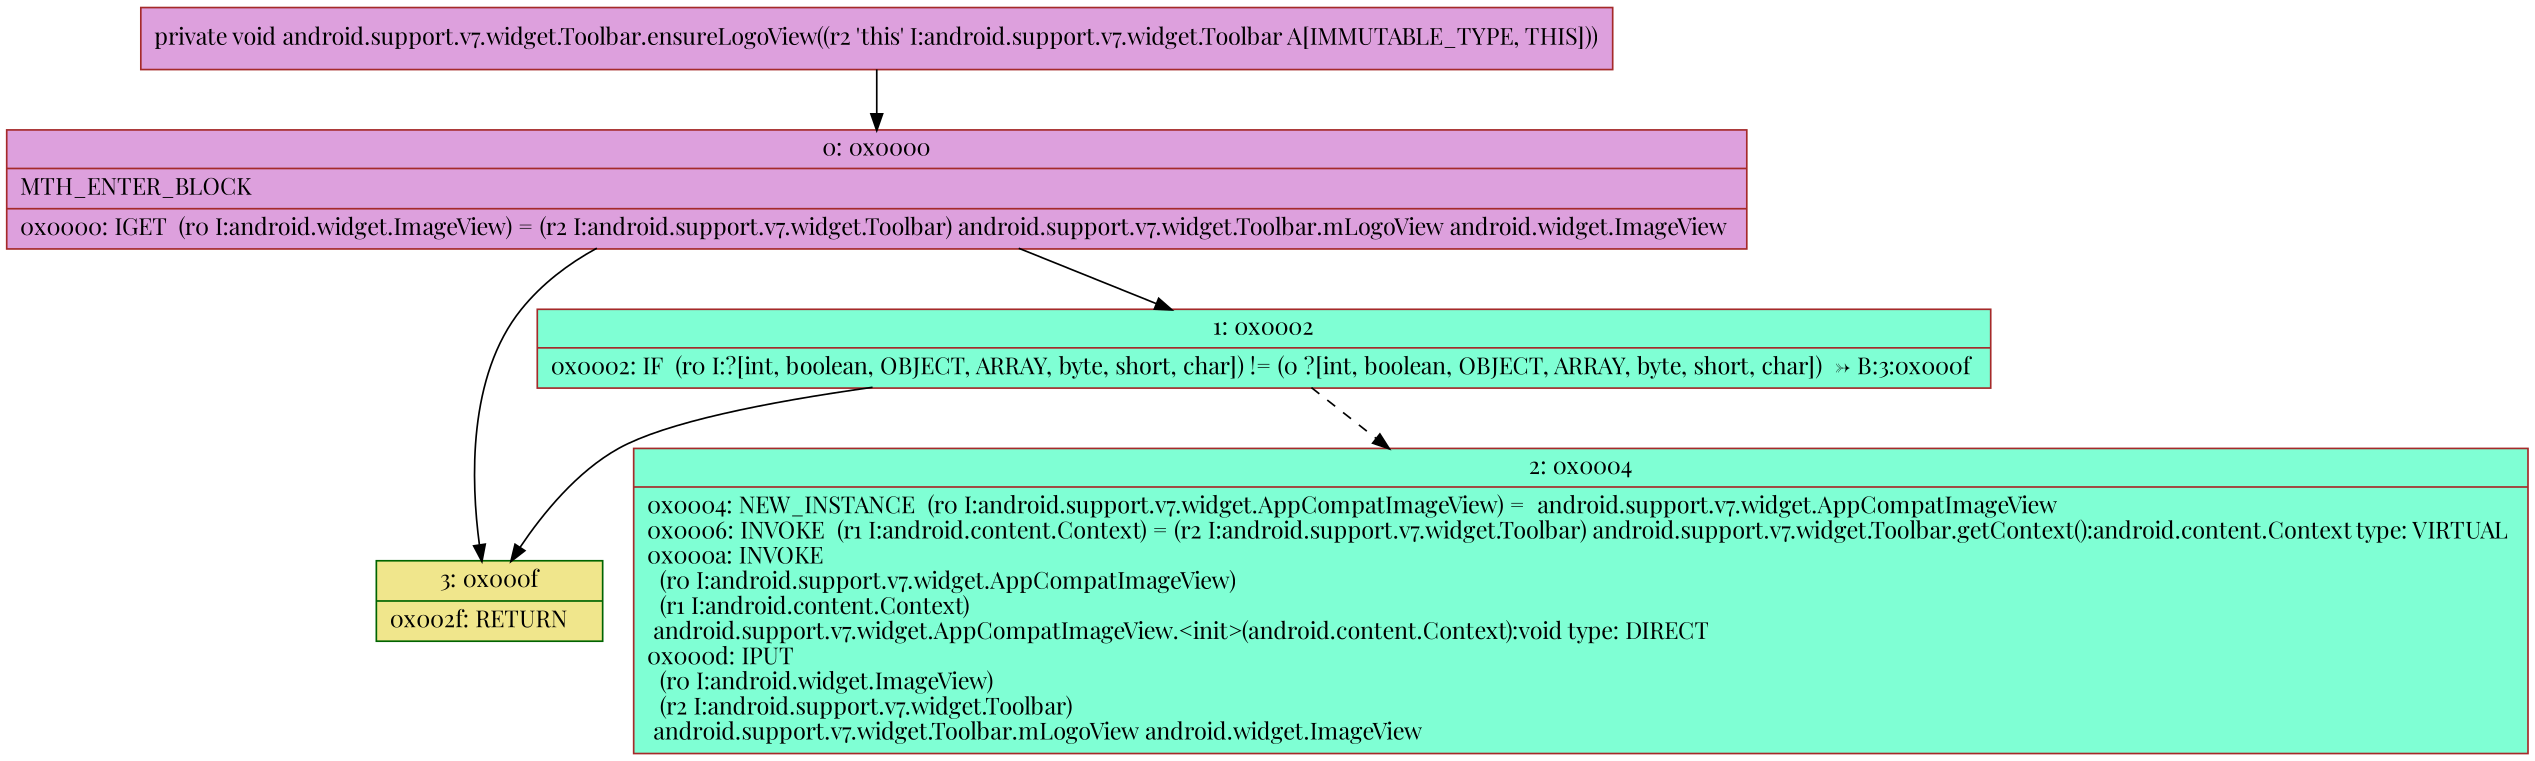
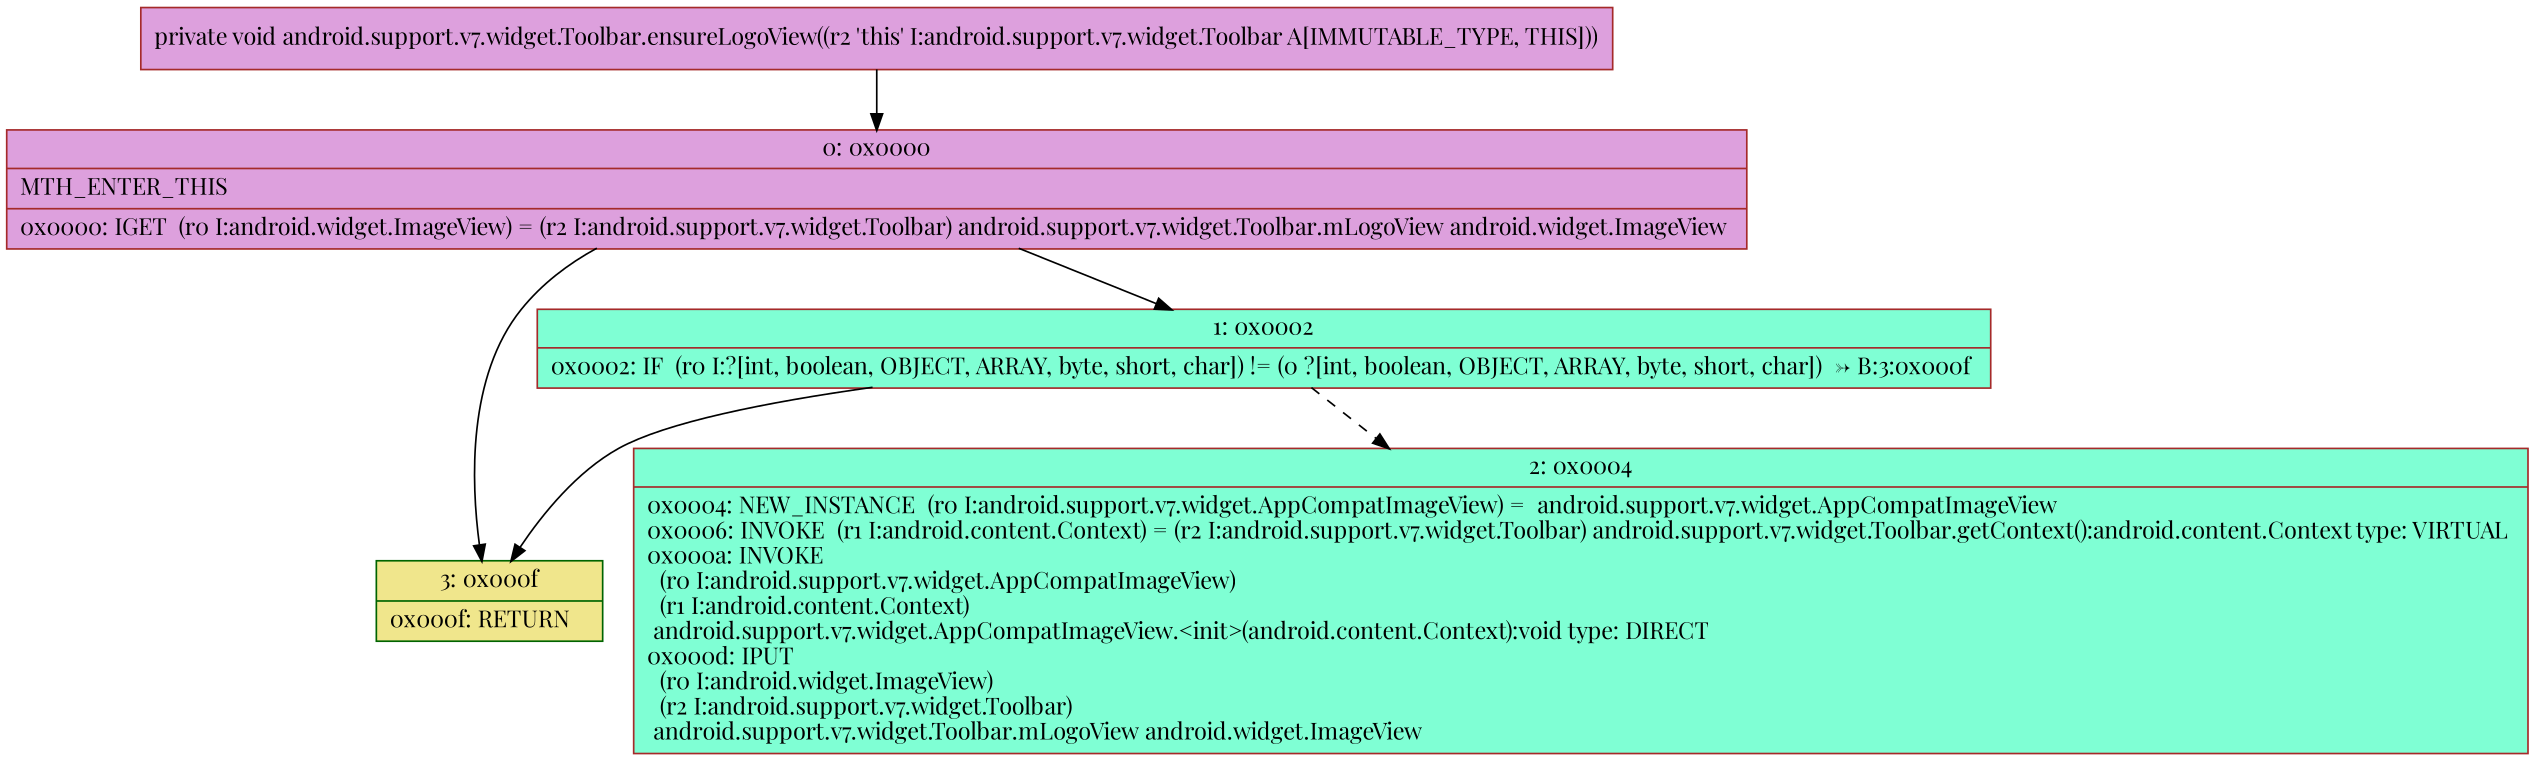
(137, 188) -> (124, 188)
(489, 620) -> (490, 620)
